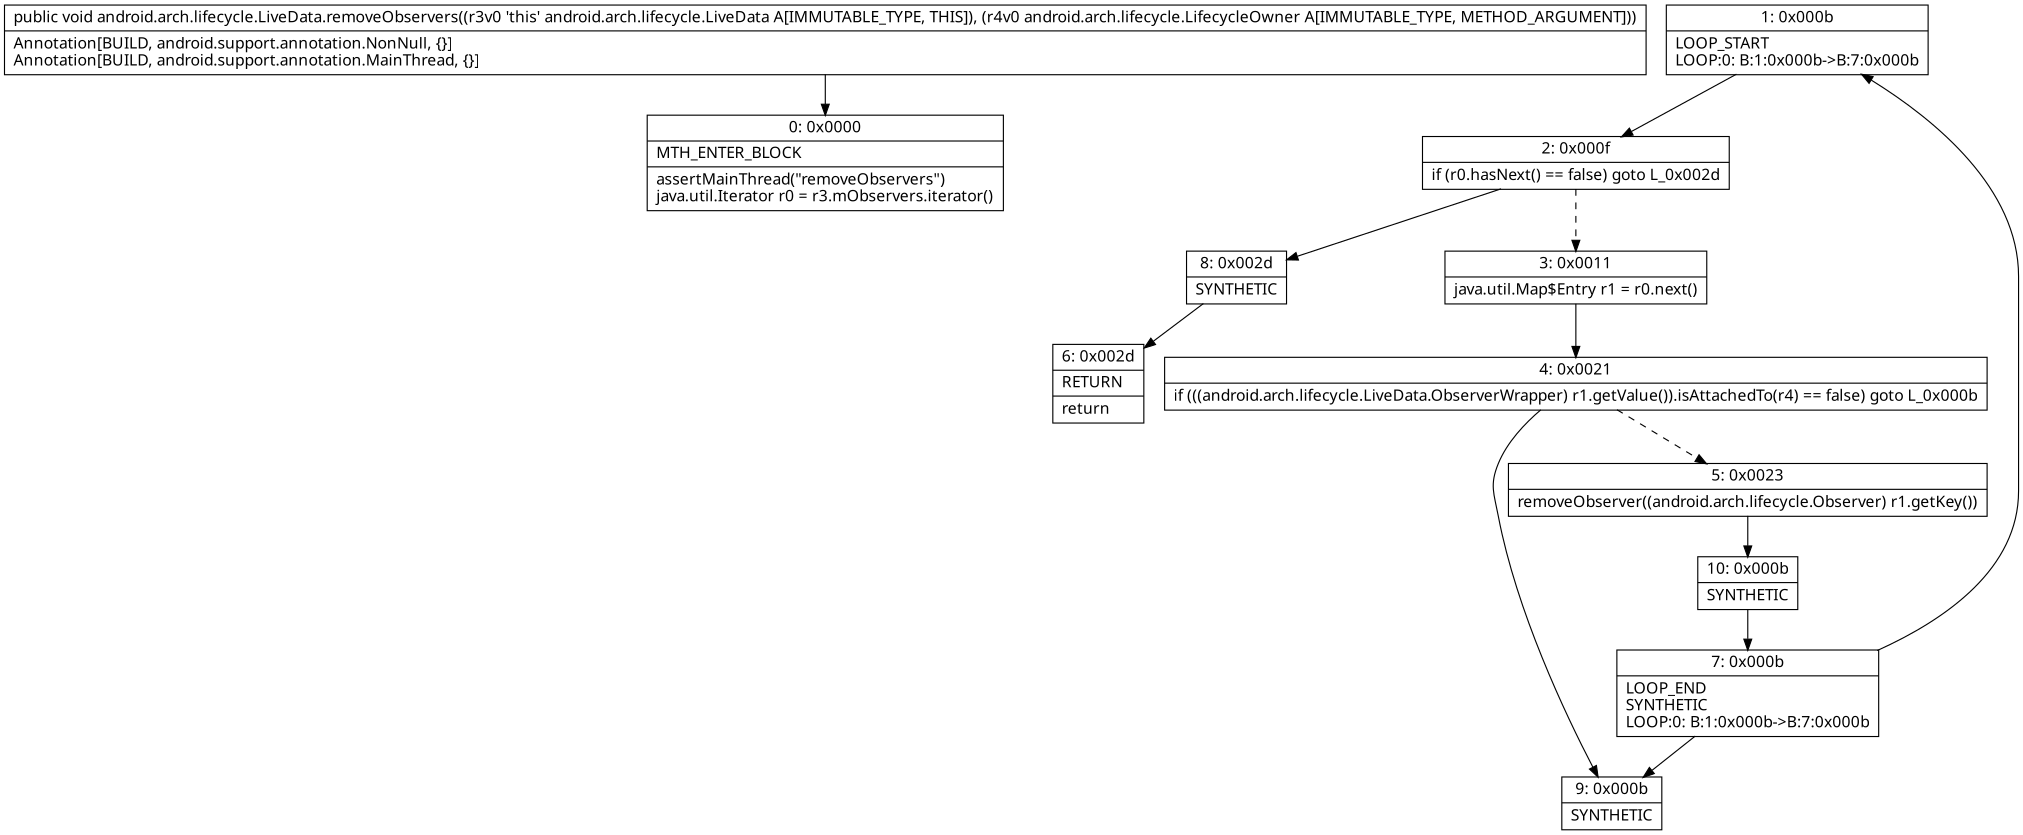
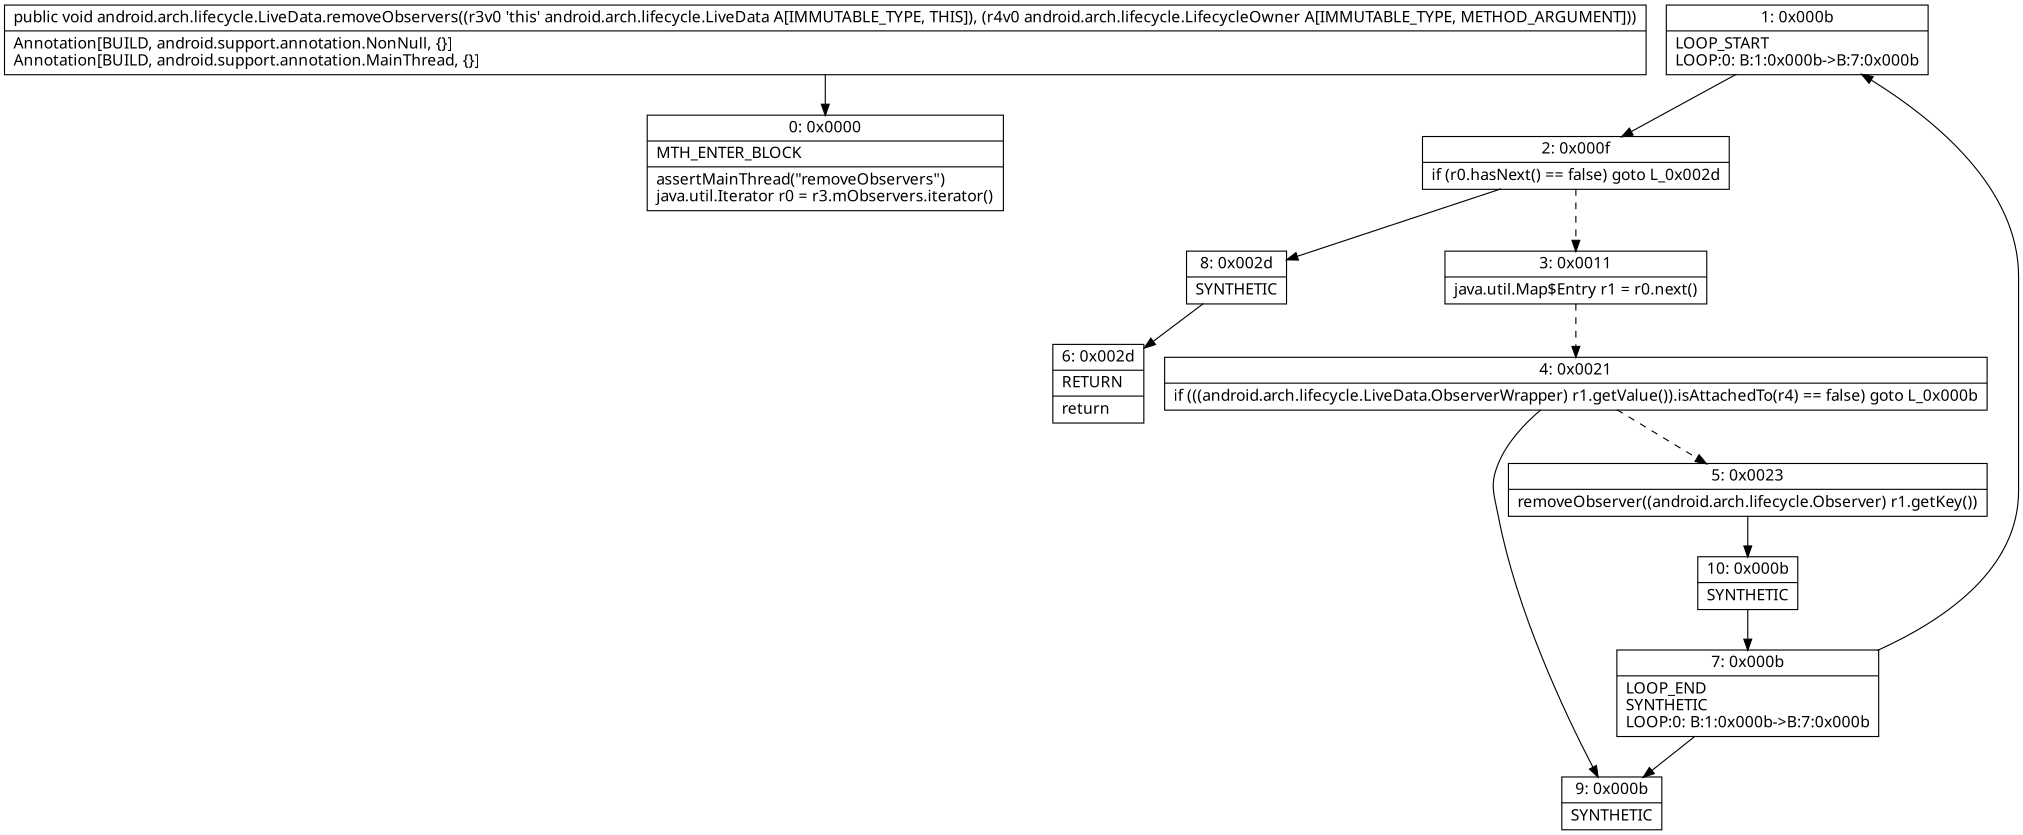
(1576, 325) -> (1576, 325)
